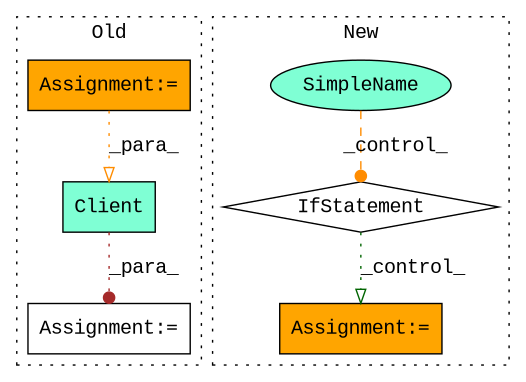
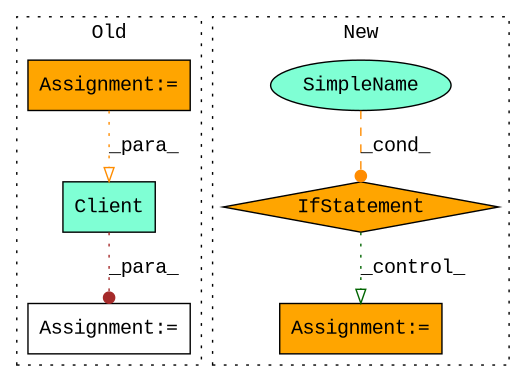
(396, 146) -> (396, 146)
(361, 207) -> (361, 207)
